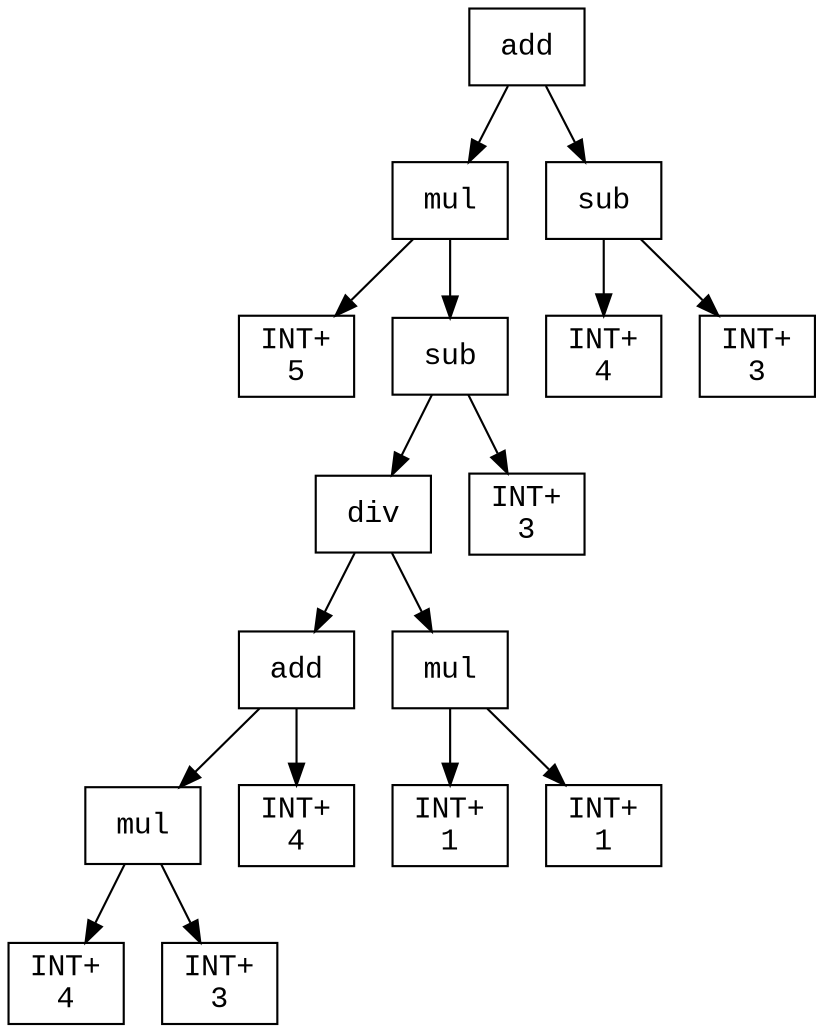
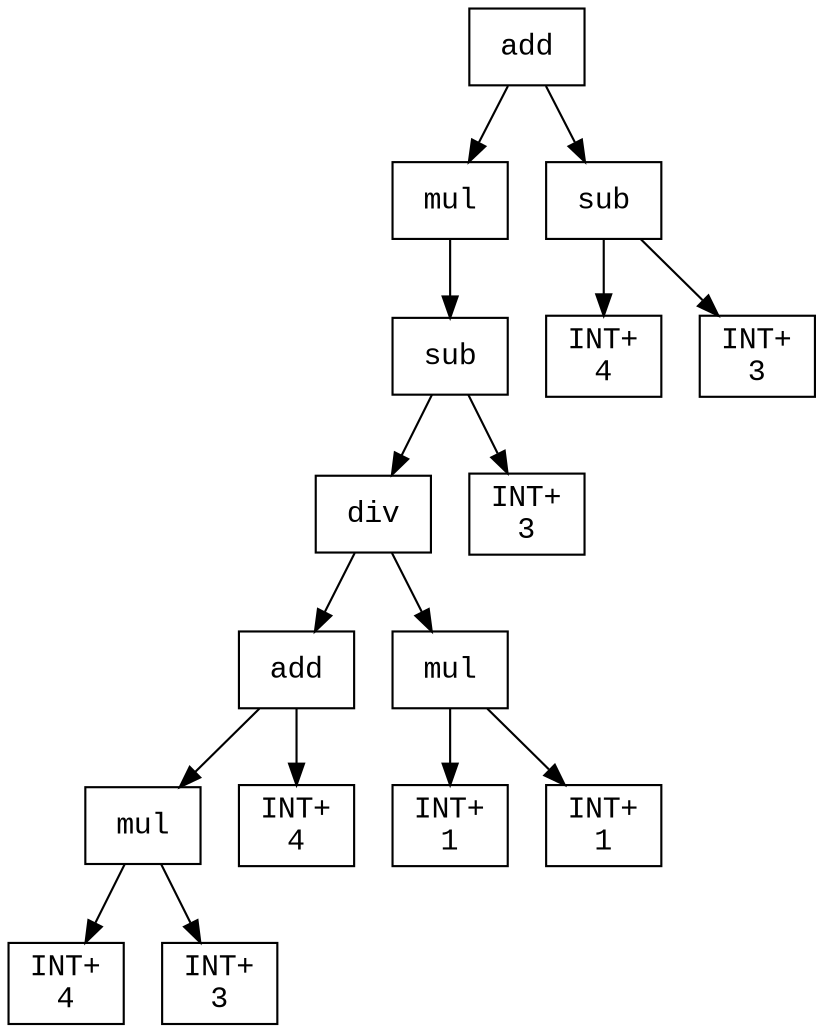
(297, 356) -> none
